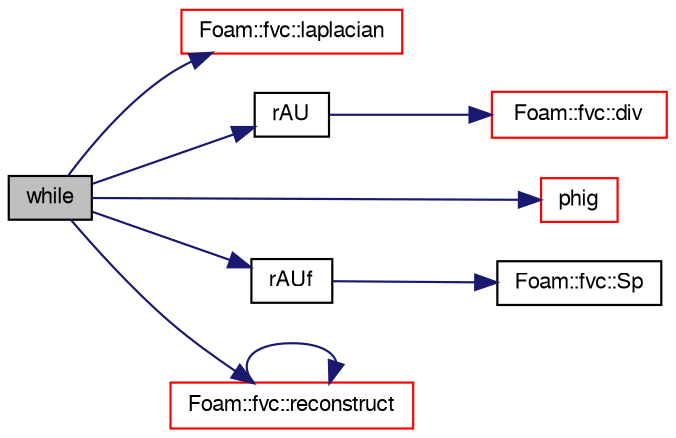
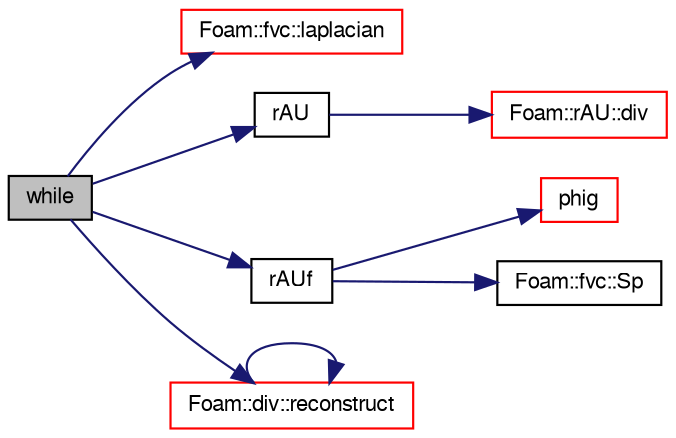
(579, 115) -> (579, 115)
(305, 199) -> (426, 243)
(292, 406) -> (292, 406)
